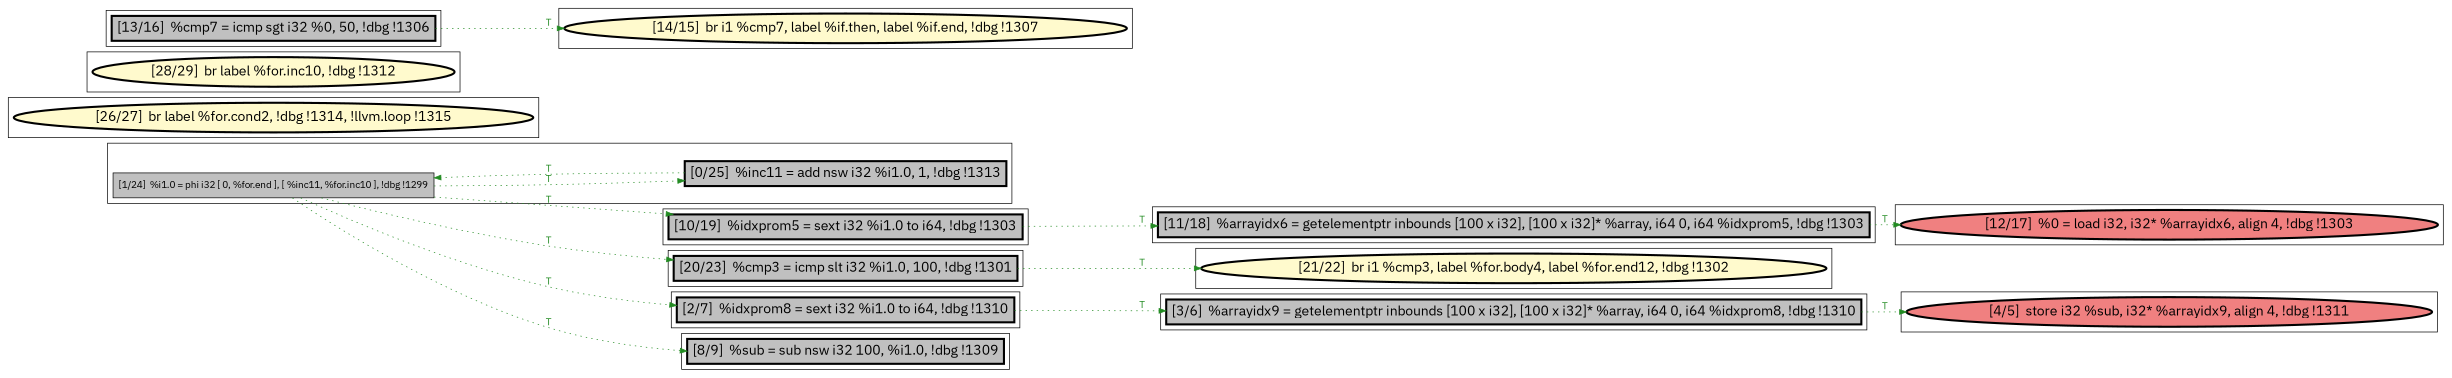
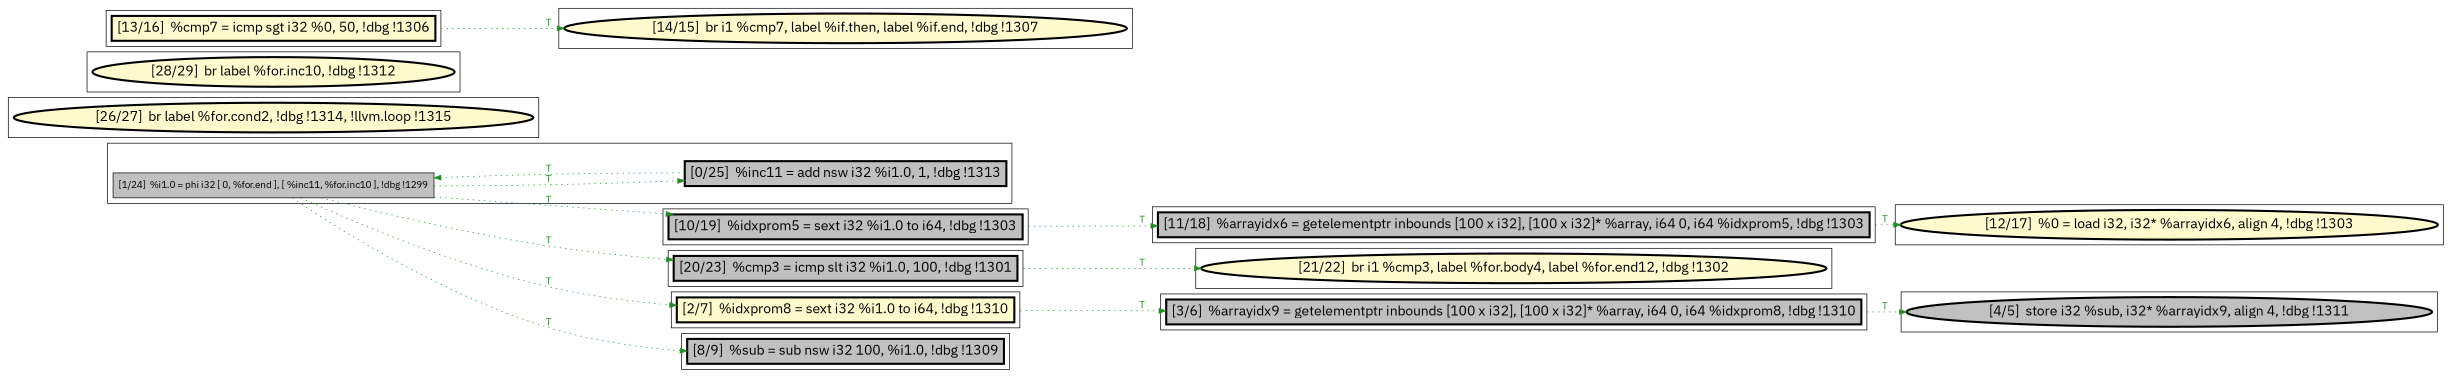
(274, 28) -> (274, 28)
(2169, 225) -> (2169, 225)
(846, 310) -> (846, 310)
(2169, 312) -> (2169, 312)
